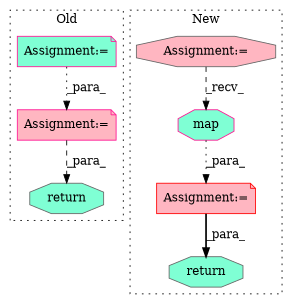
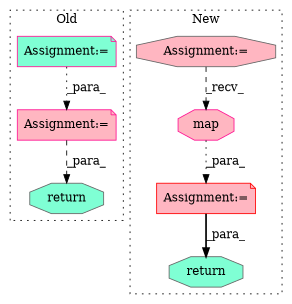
(206, 125) -> (206, 125)
